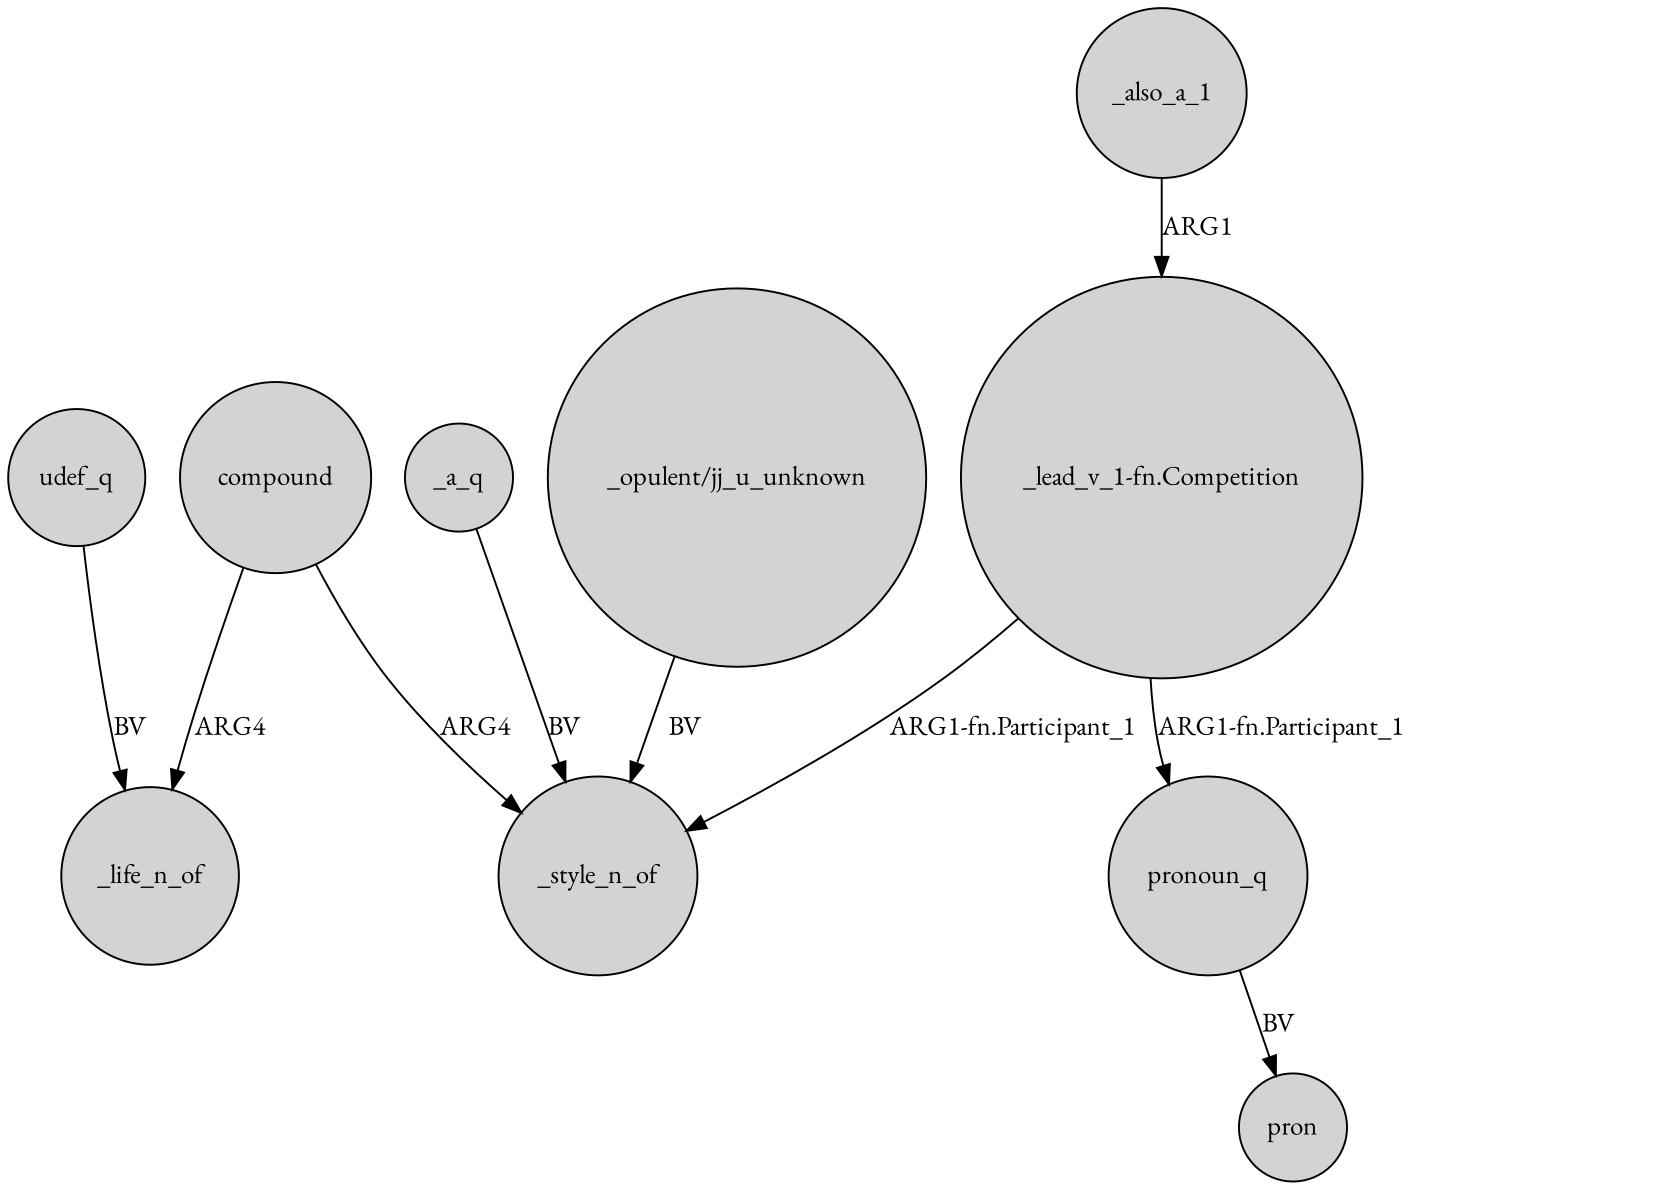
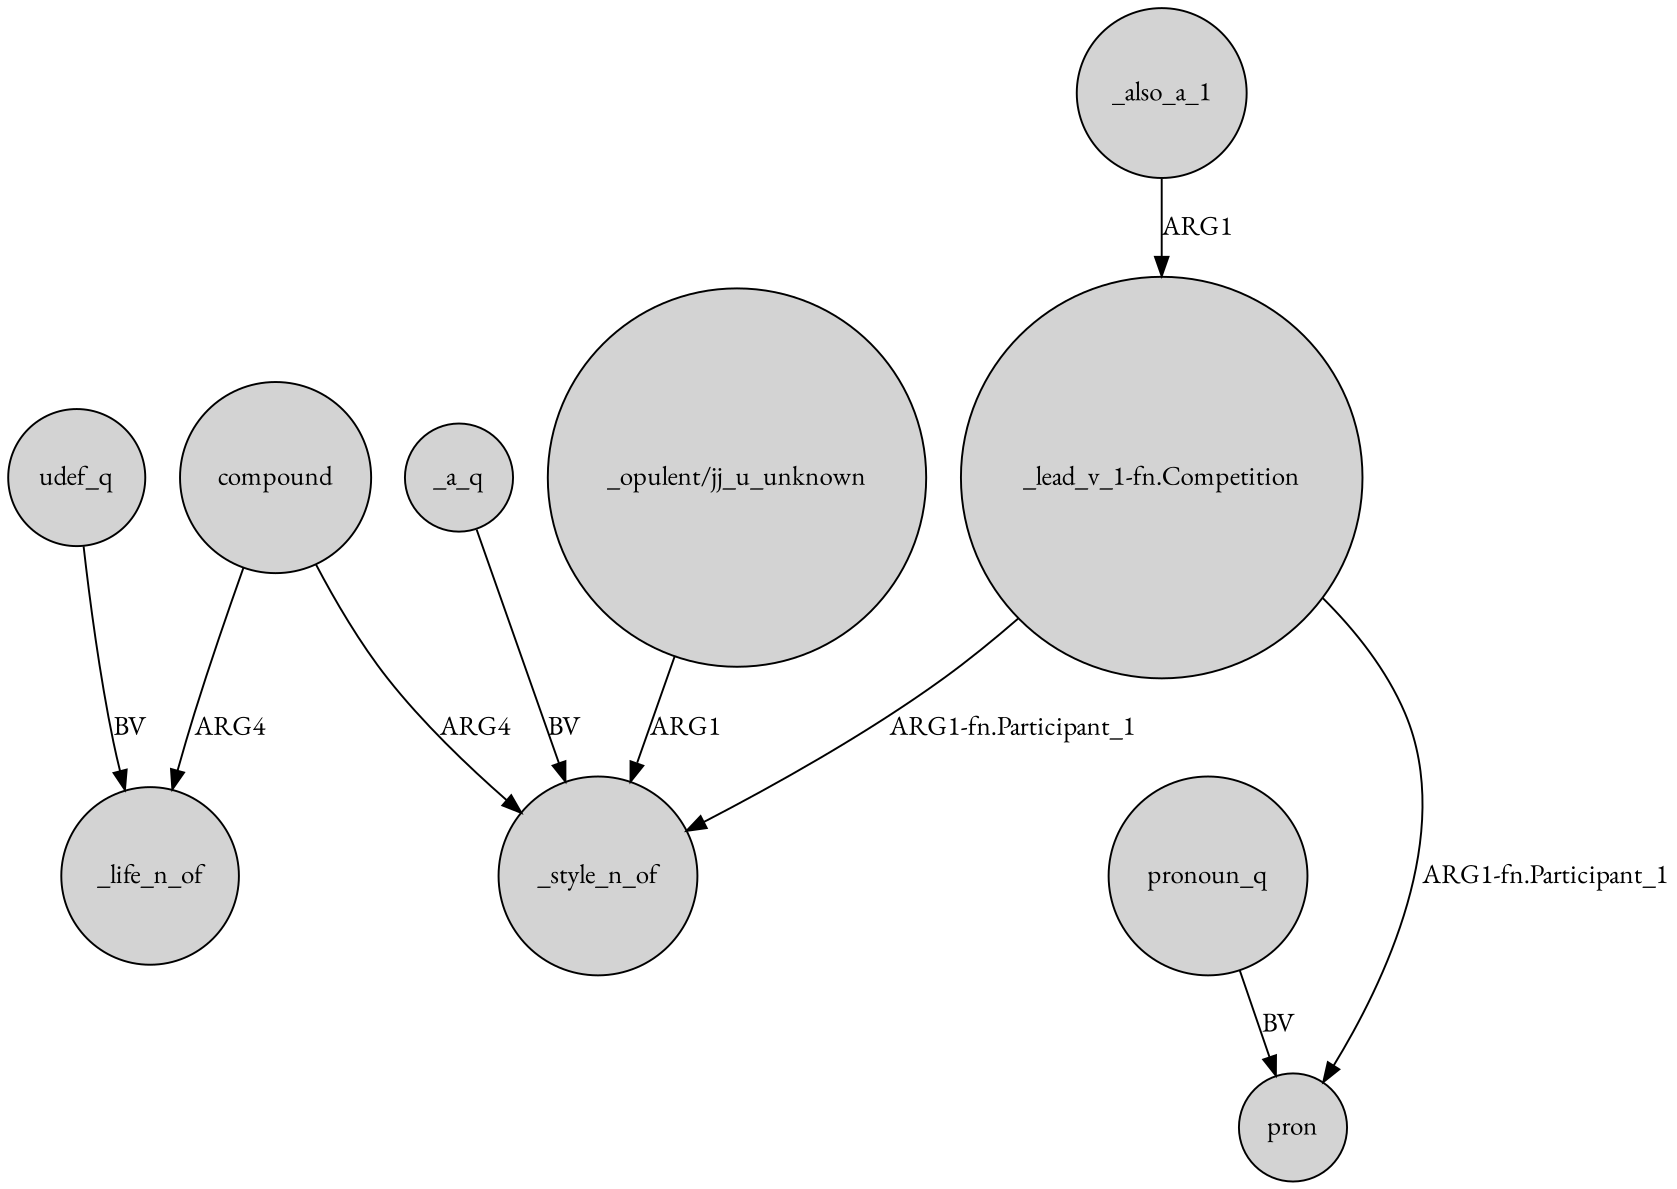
(1155, 722) -> (1421, 826)
(686, 728) -> (686, 728)
